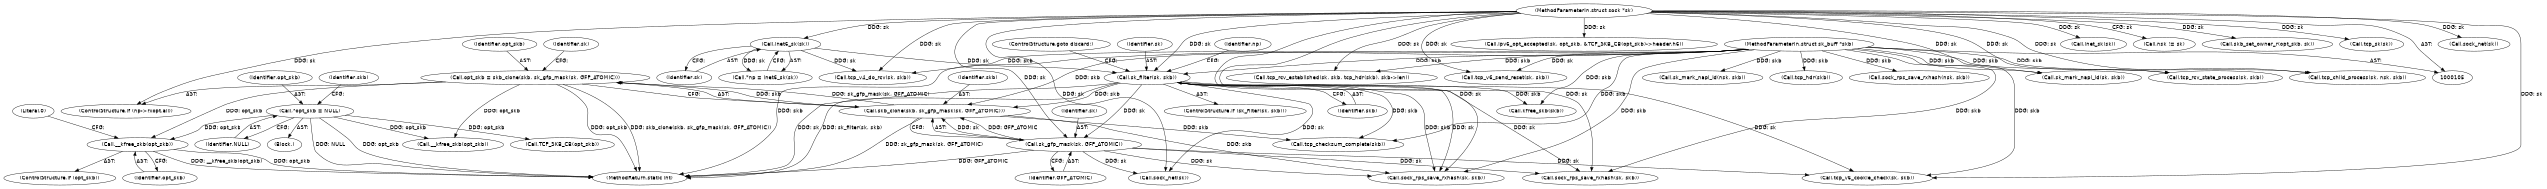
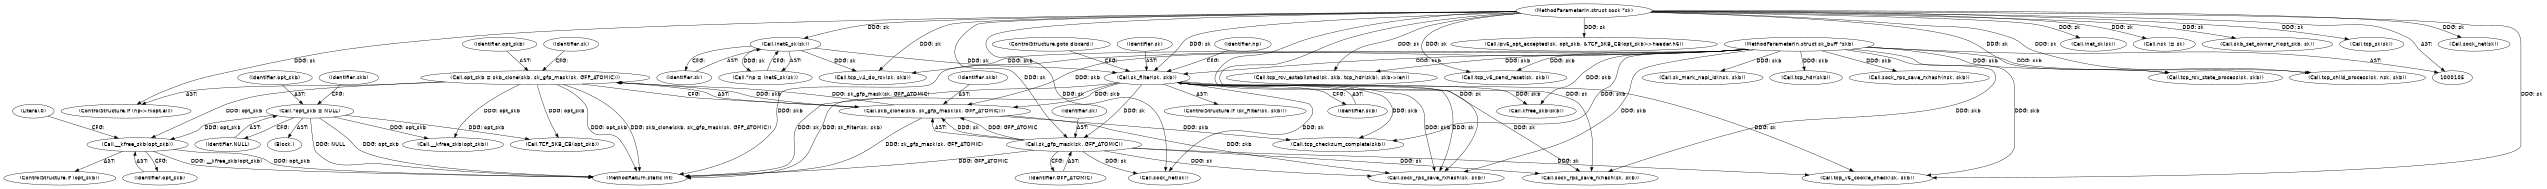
(2123, 28) -> (2123, 28)
(1563, 61) -> (1563, 61)
(2084, 78) -> none
none -> (545, 110)
(957, 137) -> none
